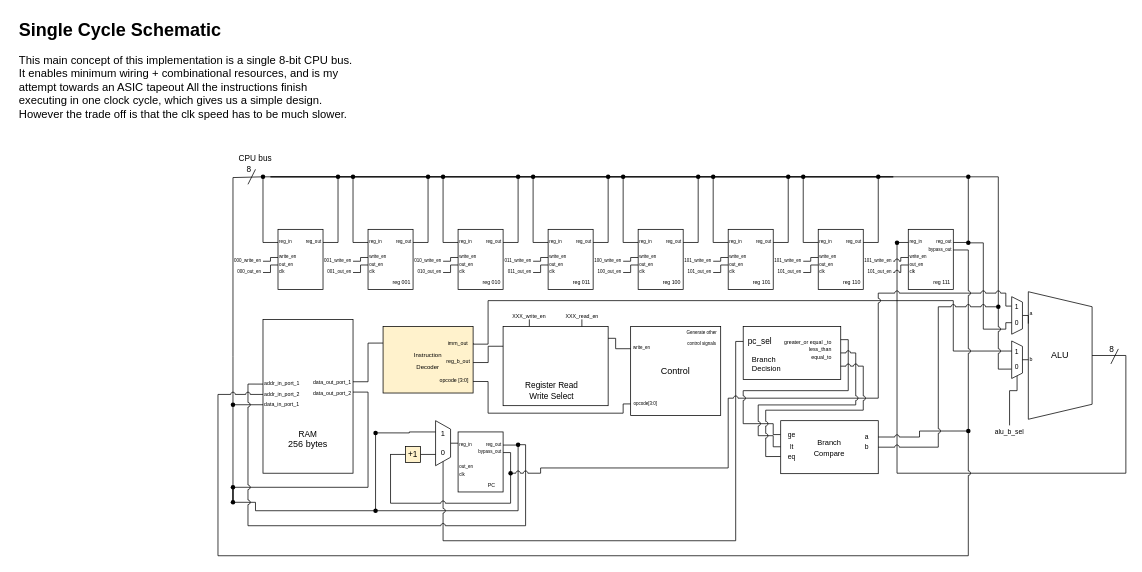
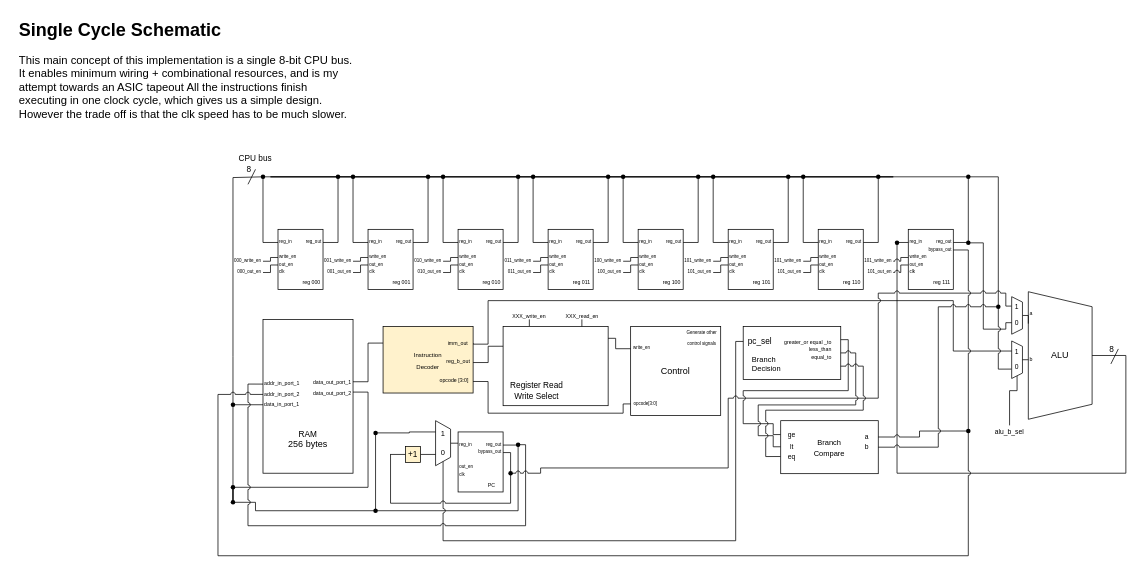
none -> (312, 282)
(552, 390) -> (537, 390)
